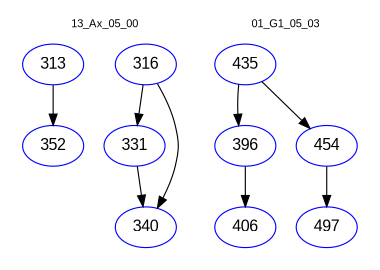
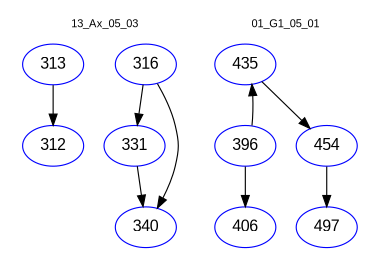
(105, 24) -> (105, 24)
(286, 24) -> (286, 24)
(238, 99) -> (253, 111)
(53, 146) -> (53, 146)
